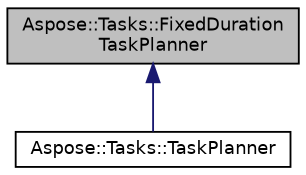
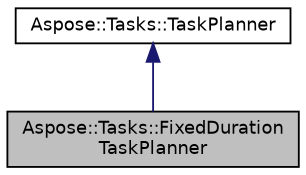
(153, 107) -> (153, 87)
